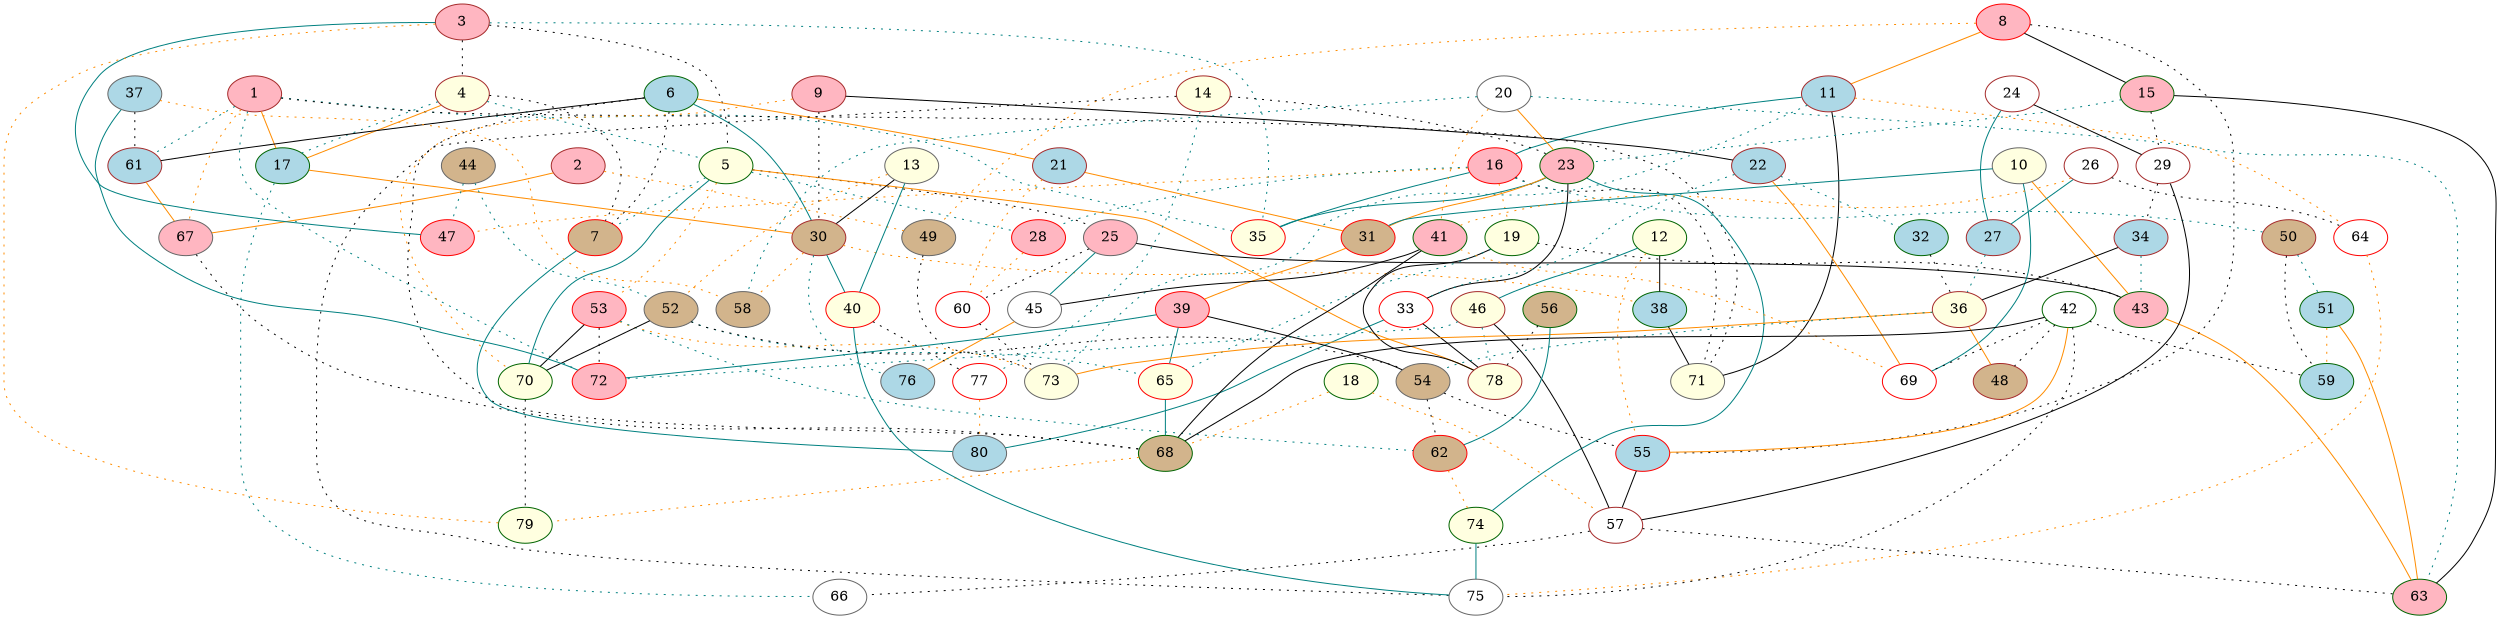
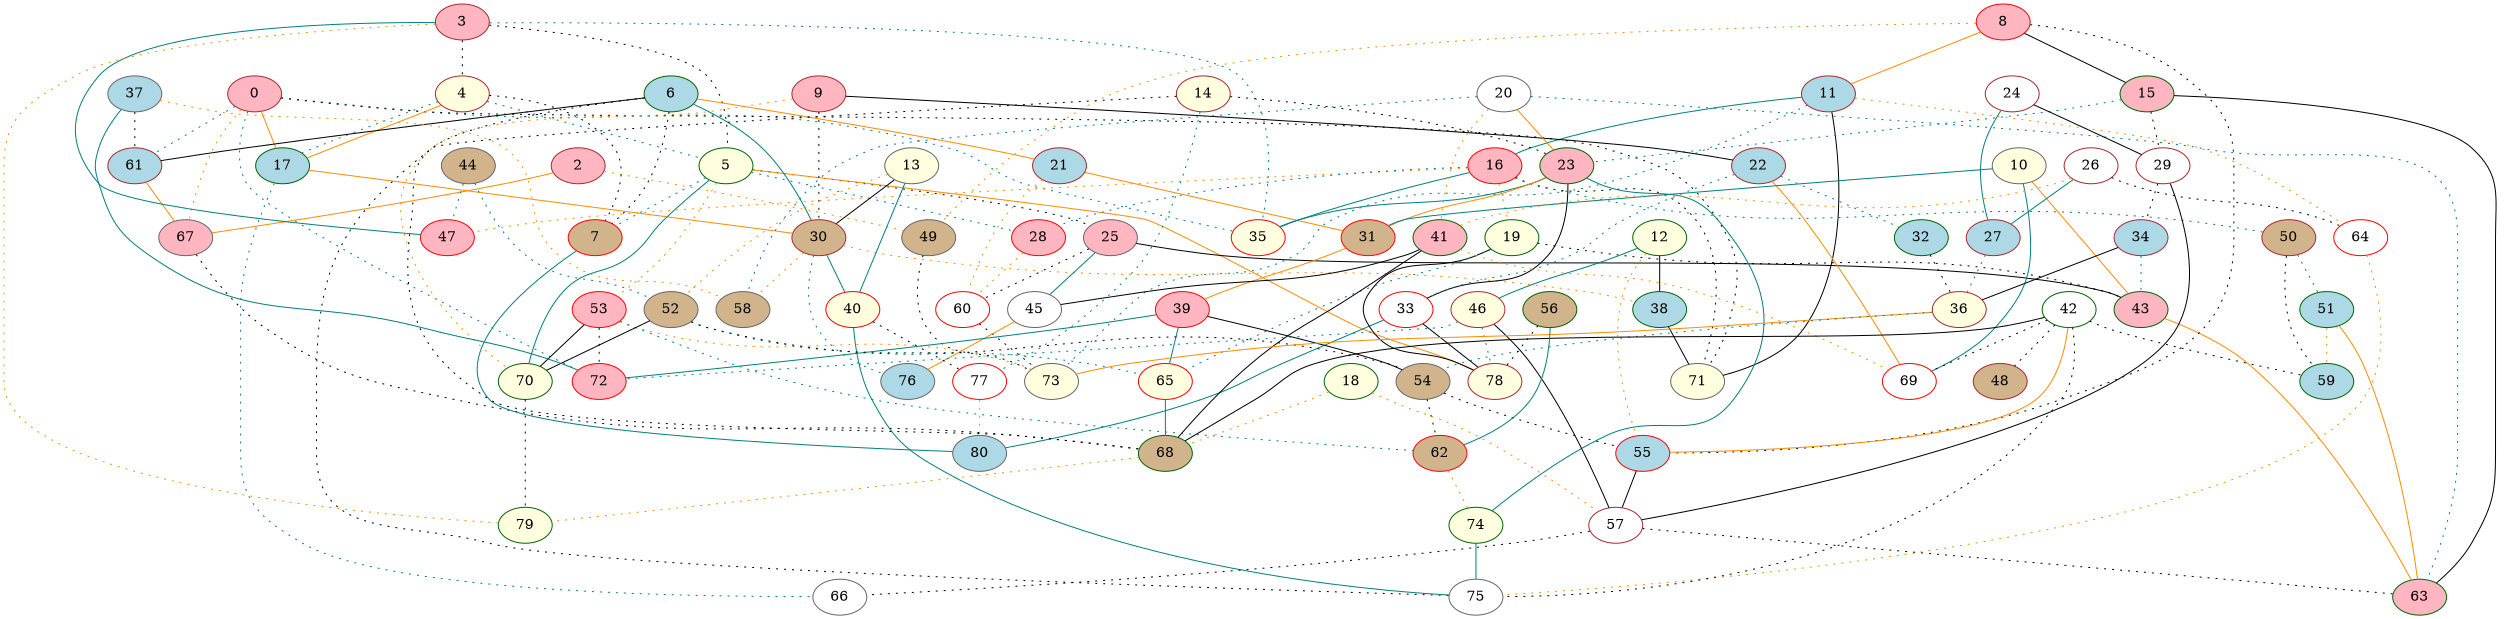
(255, 94) -> (255, 94)
(1975, 337) -> none
